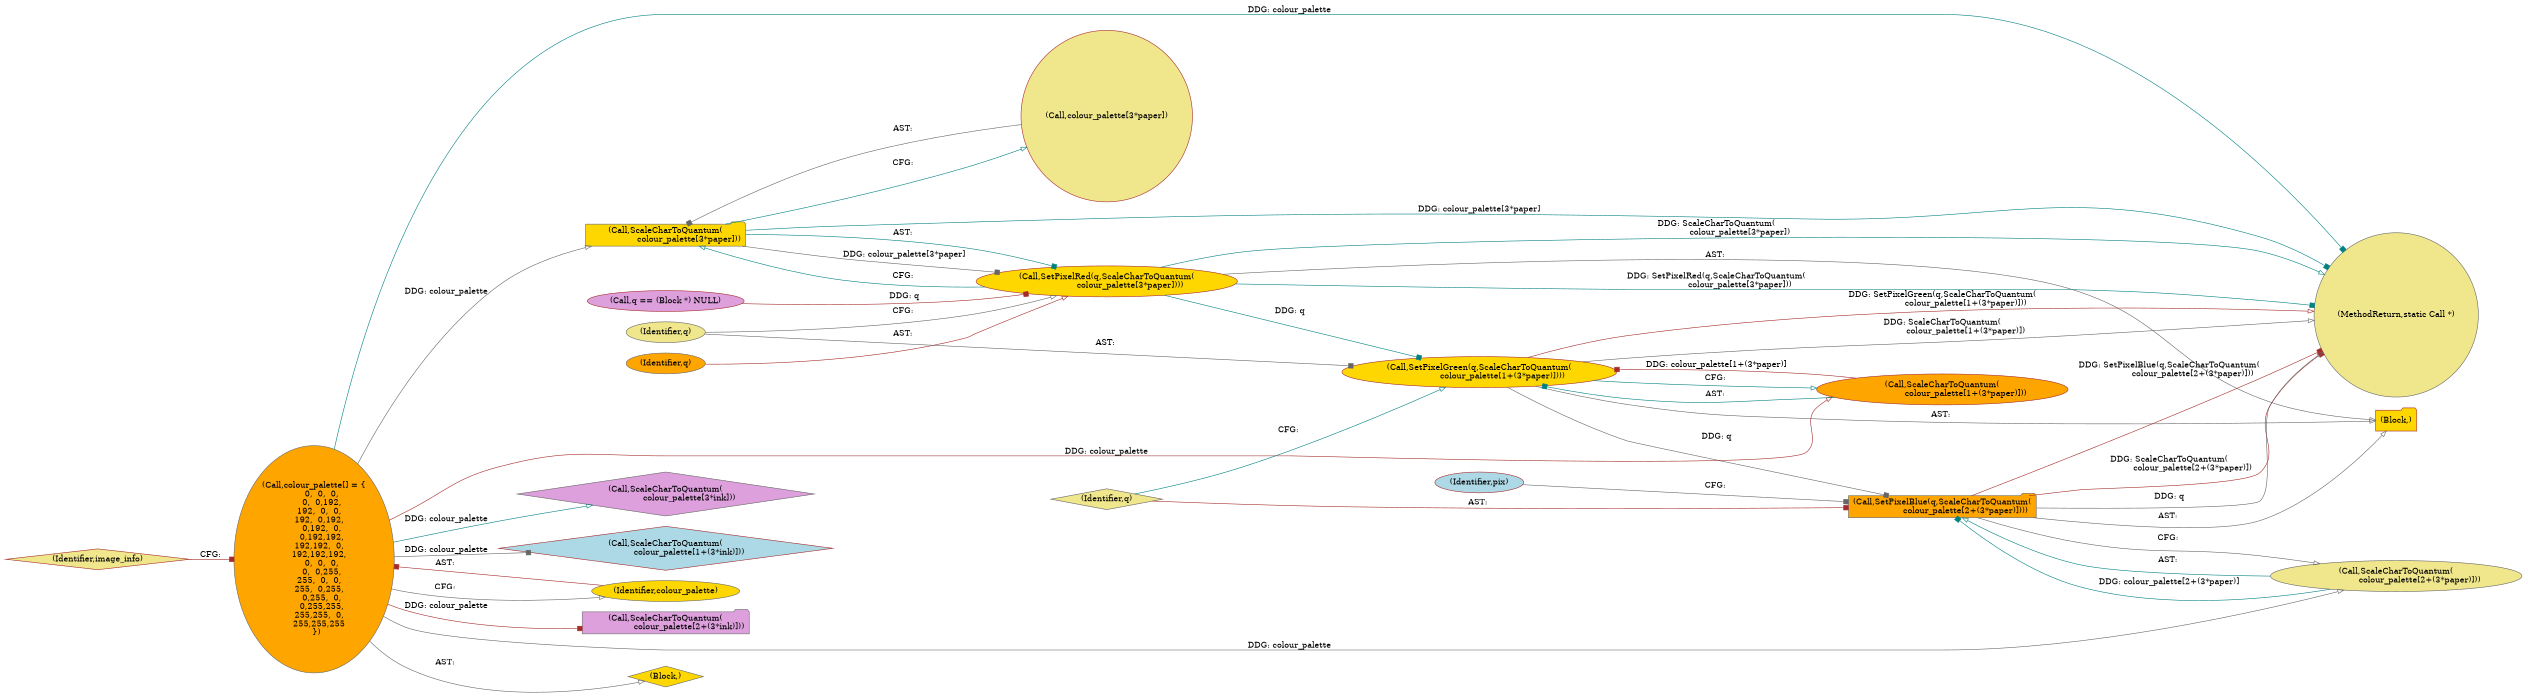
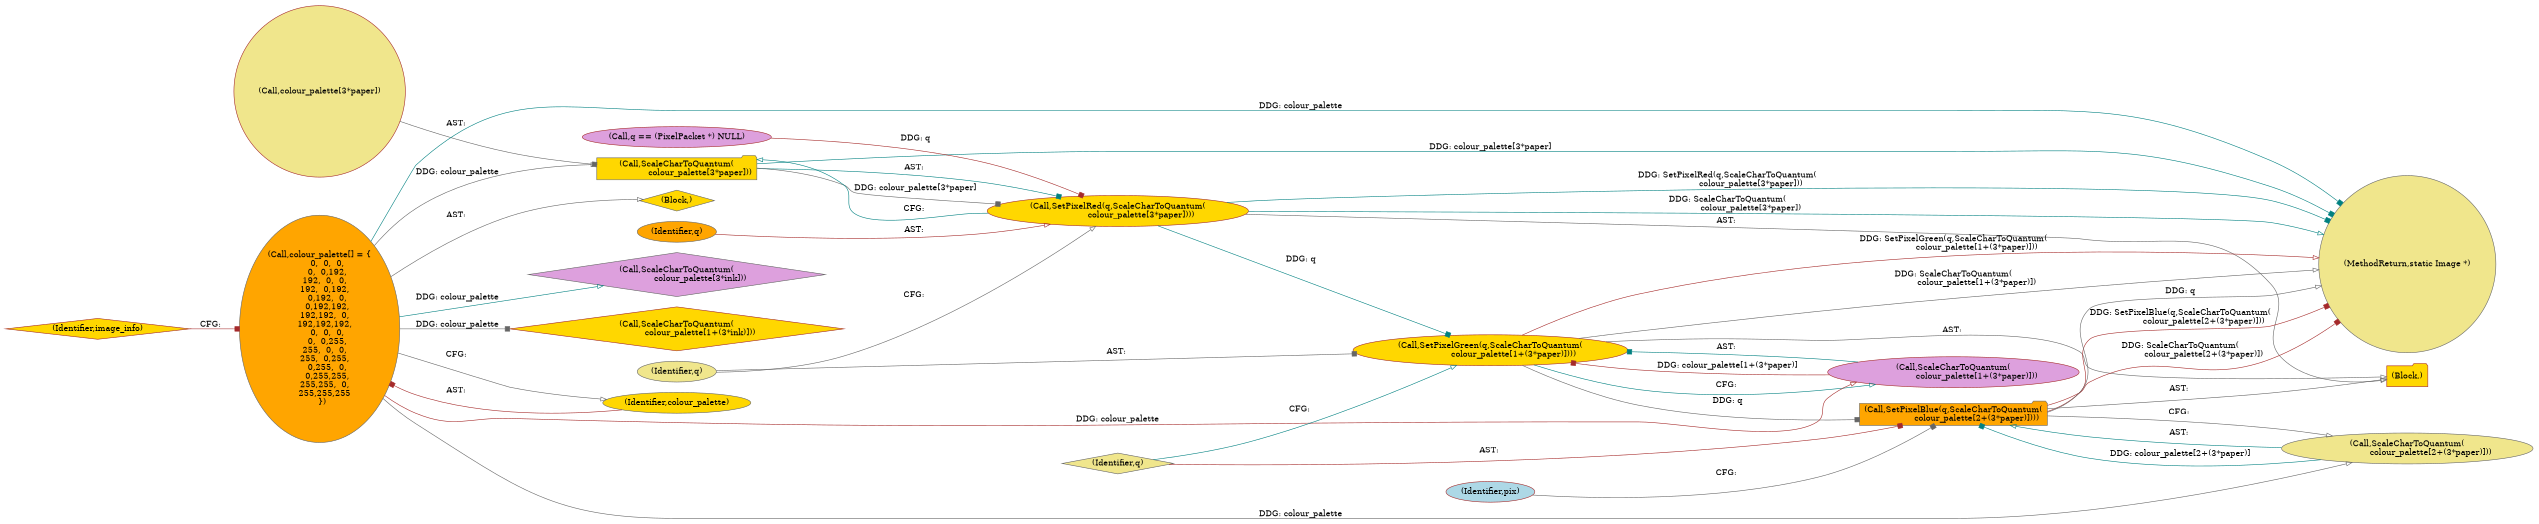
(875, 192) -> none
(666, 301) -> (677, 137)
(2396, 315) -> (2407, 264)
(1942, 389) -> (1953, 372)
(666, 548) -> (677, 329)
(98, 559) -> (98, 329)
(666, 623) -> none
